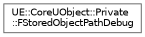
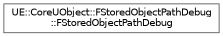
(73, 18) -> (111, 18)
